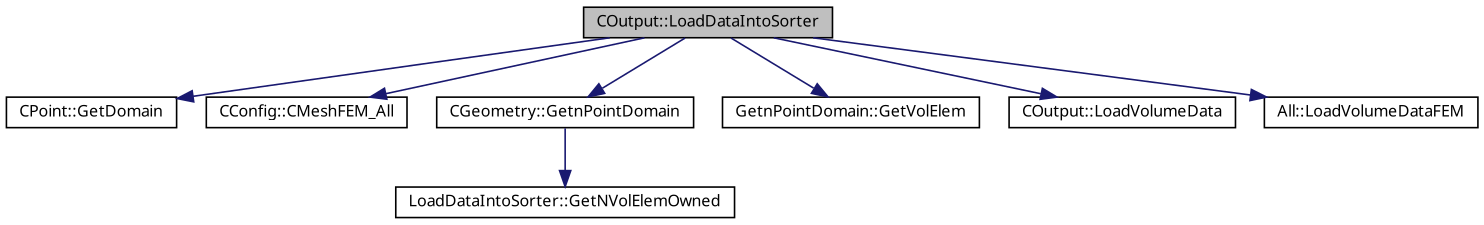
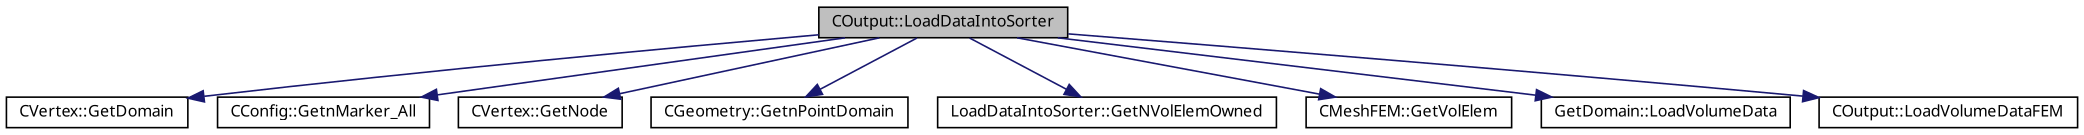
(92, 112) -> (97, 112)
(307, 112) -> (324, 112)
none -> (540, 112)
(851, 112) -> (1409, 112)
(1122, 112) -> (1666, 112)
(1371, 112) -> (1948, 112)
(565, 149) -> (1018, 64)
